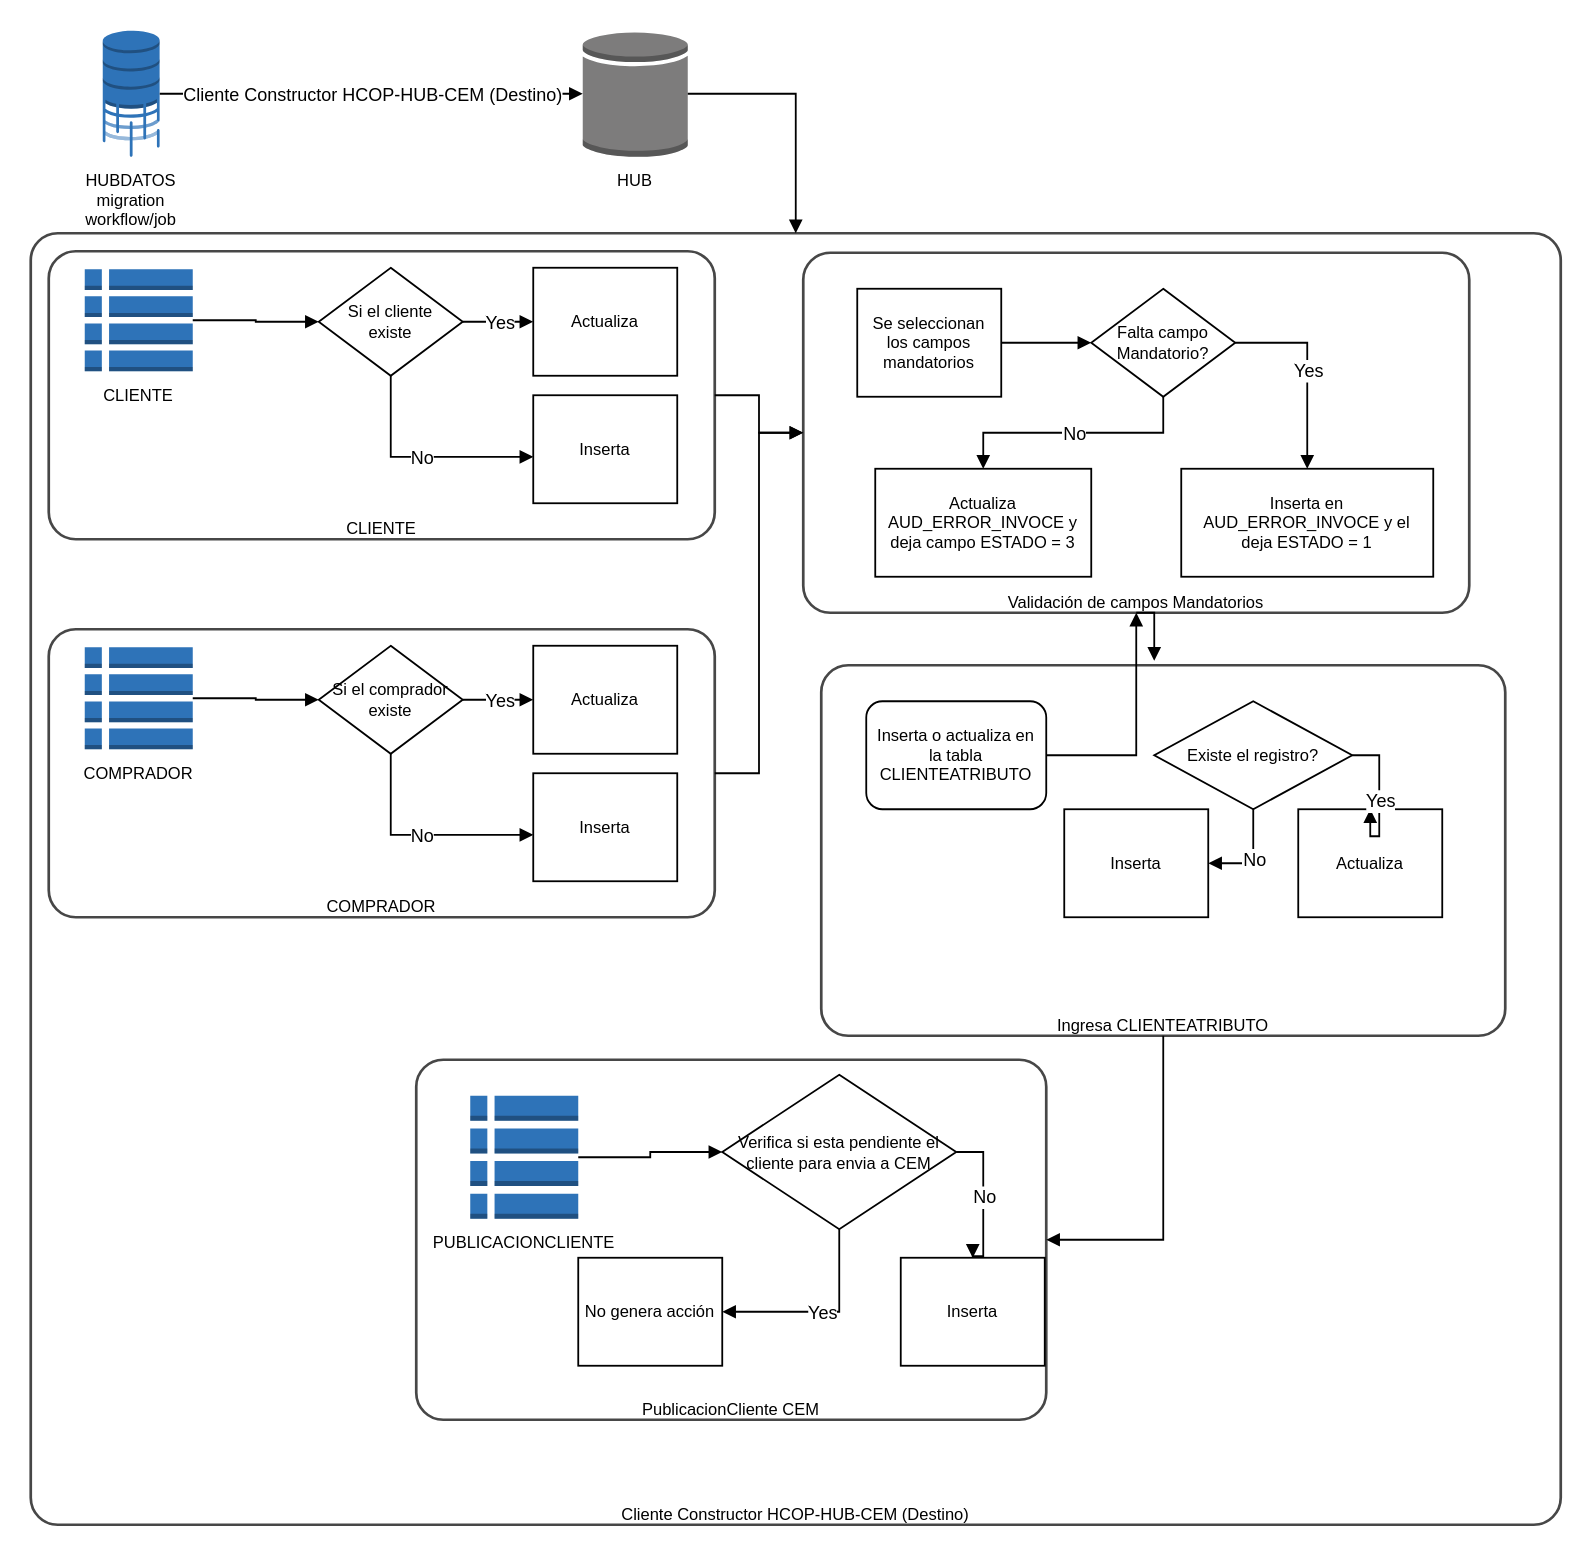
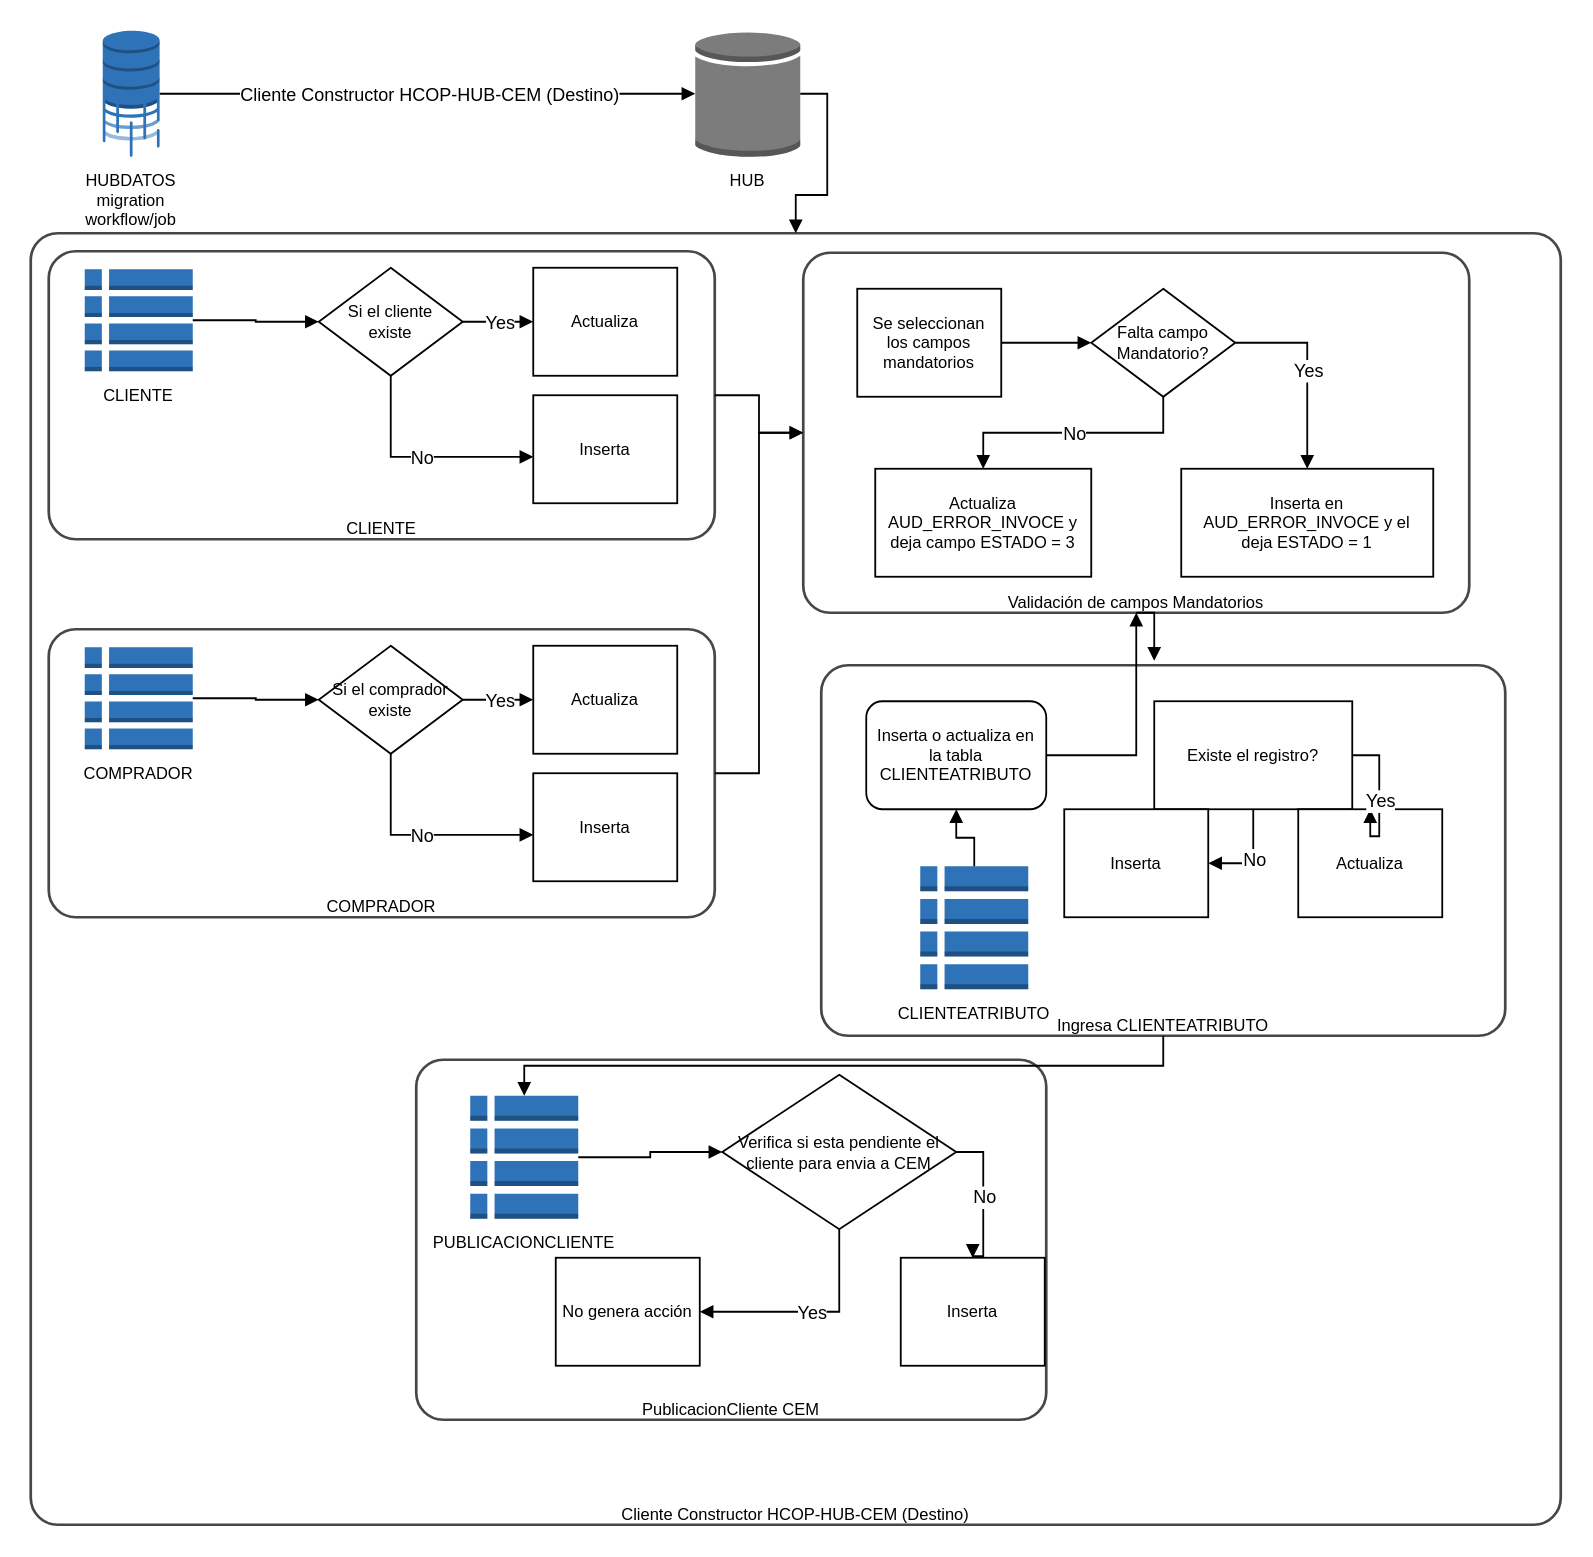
(635, 94) -> (748, 94)
(1253, 755) -> (1253, 755)
none -> (972, 838)
none -> (974, 928)
(1163, 1208) -> (837, 1066)
(650, 1312) -> (628, 1312)
